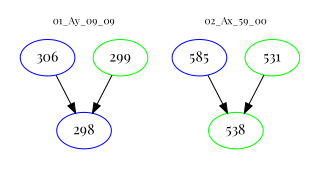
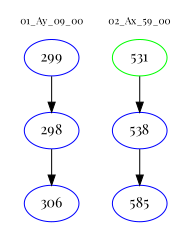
(84, 22) -> (52, 22)
(120, 58) -> (52, 58)
(63, 90) -> (52, 162)
(215, 90) -> (140, 162)
(236, 131) -> (140, 131)
